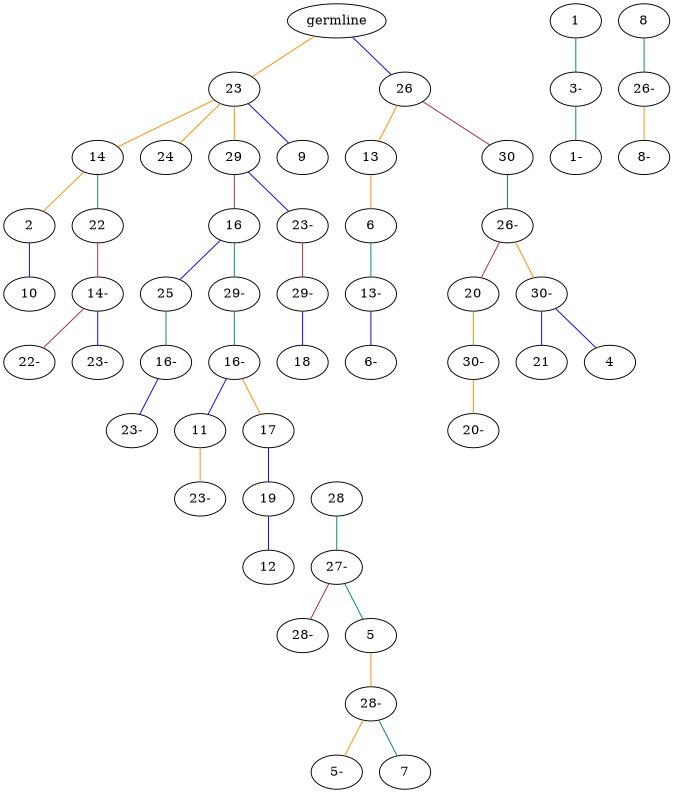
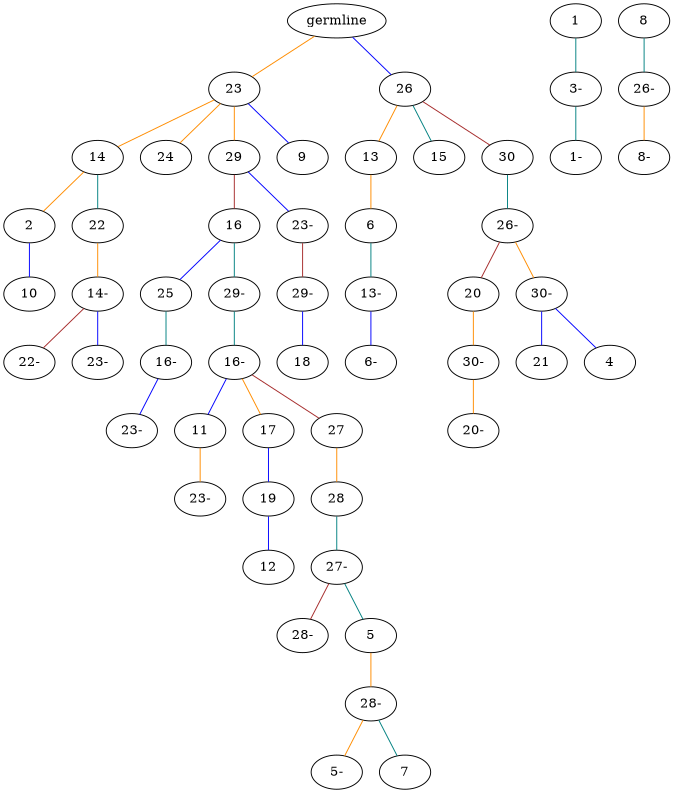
none -> (439, 157)
(98, 260) -> (98, 260)
none -> (337, 431)
